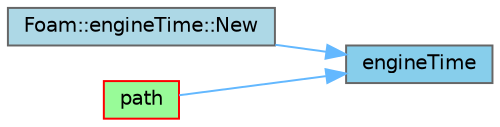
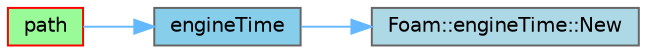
(301, 48) -> (326, 27)
